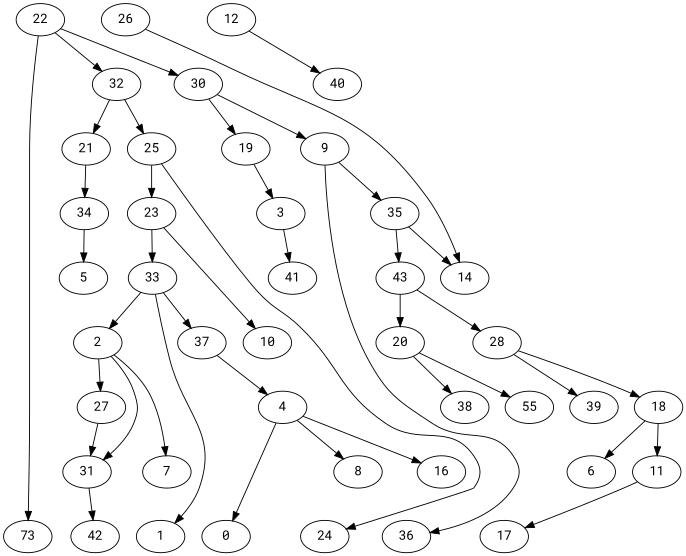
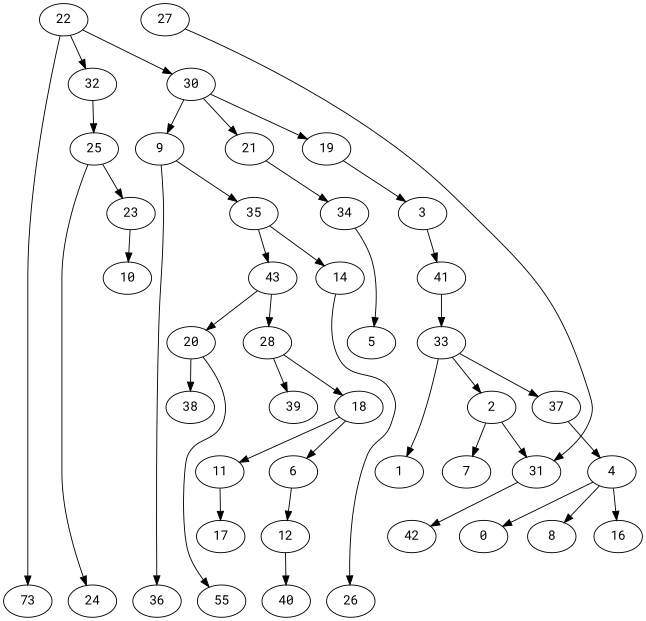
(326, 111) -> (391, 423)
(103, 112) -> (217, 113)
(152, 241) -> (441, 306)
(99, 371) -> none
none -> (290, 500)
